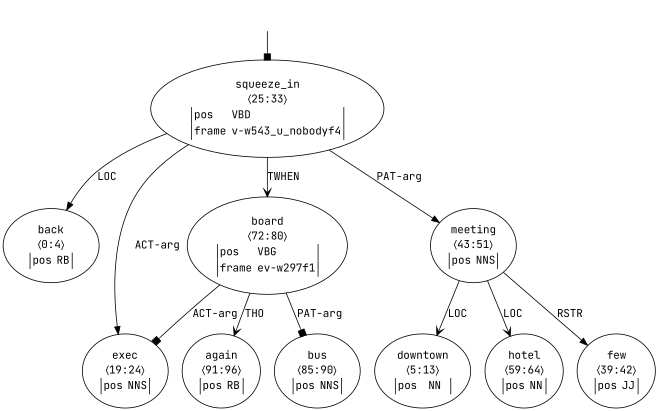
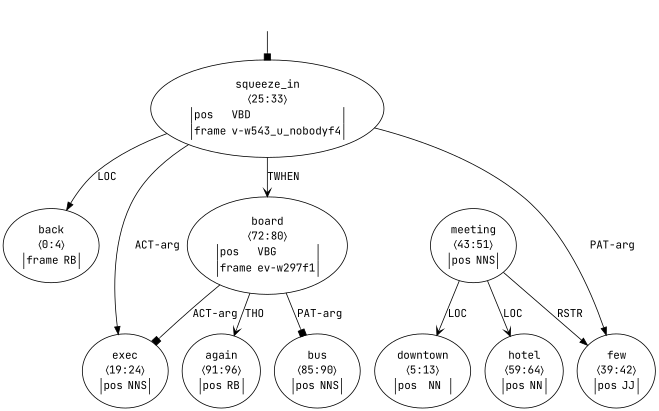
(381, 184) -> (519, 194)
(42, 260) -> (43, 260)
